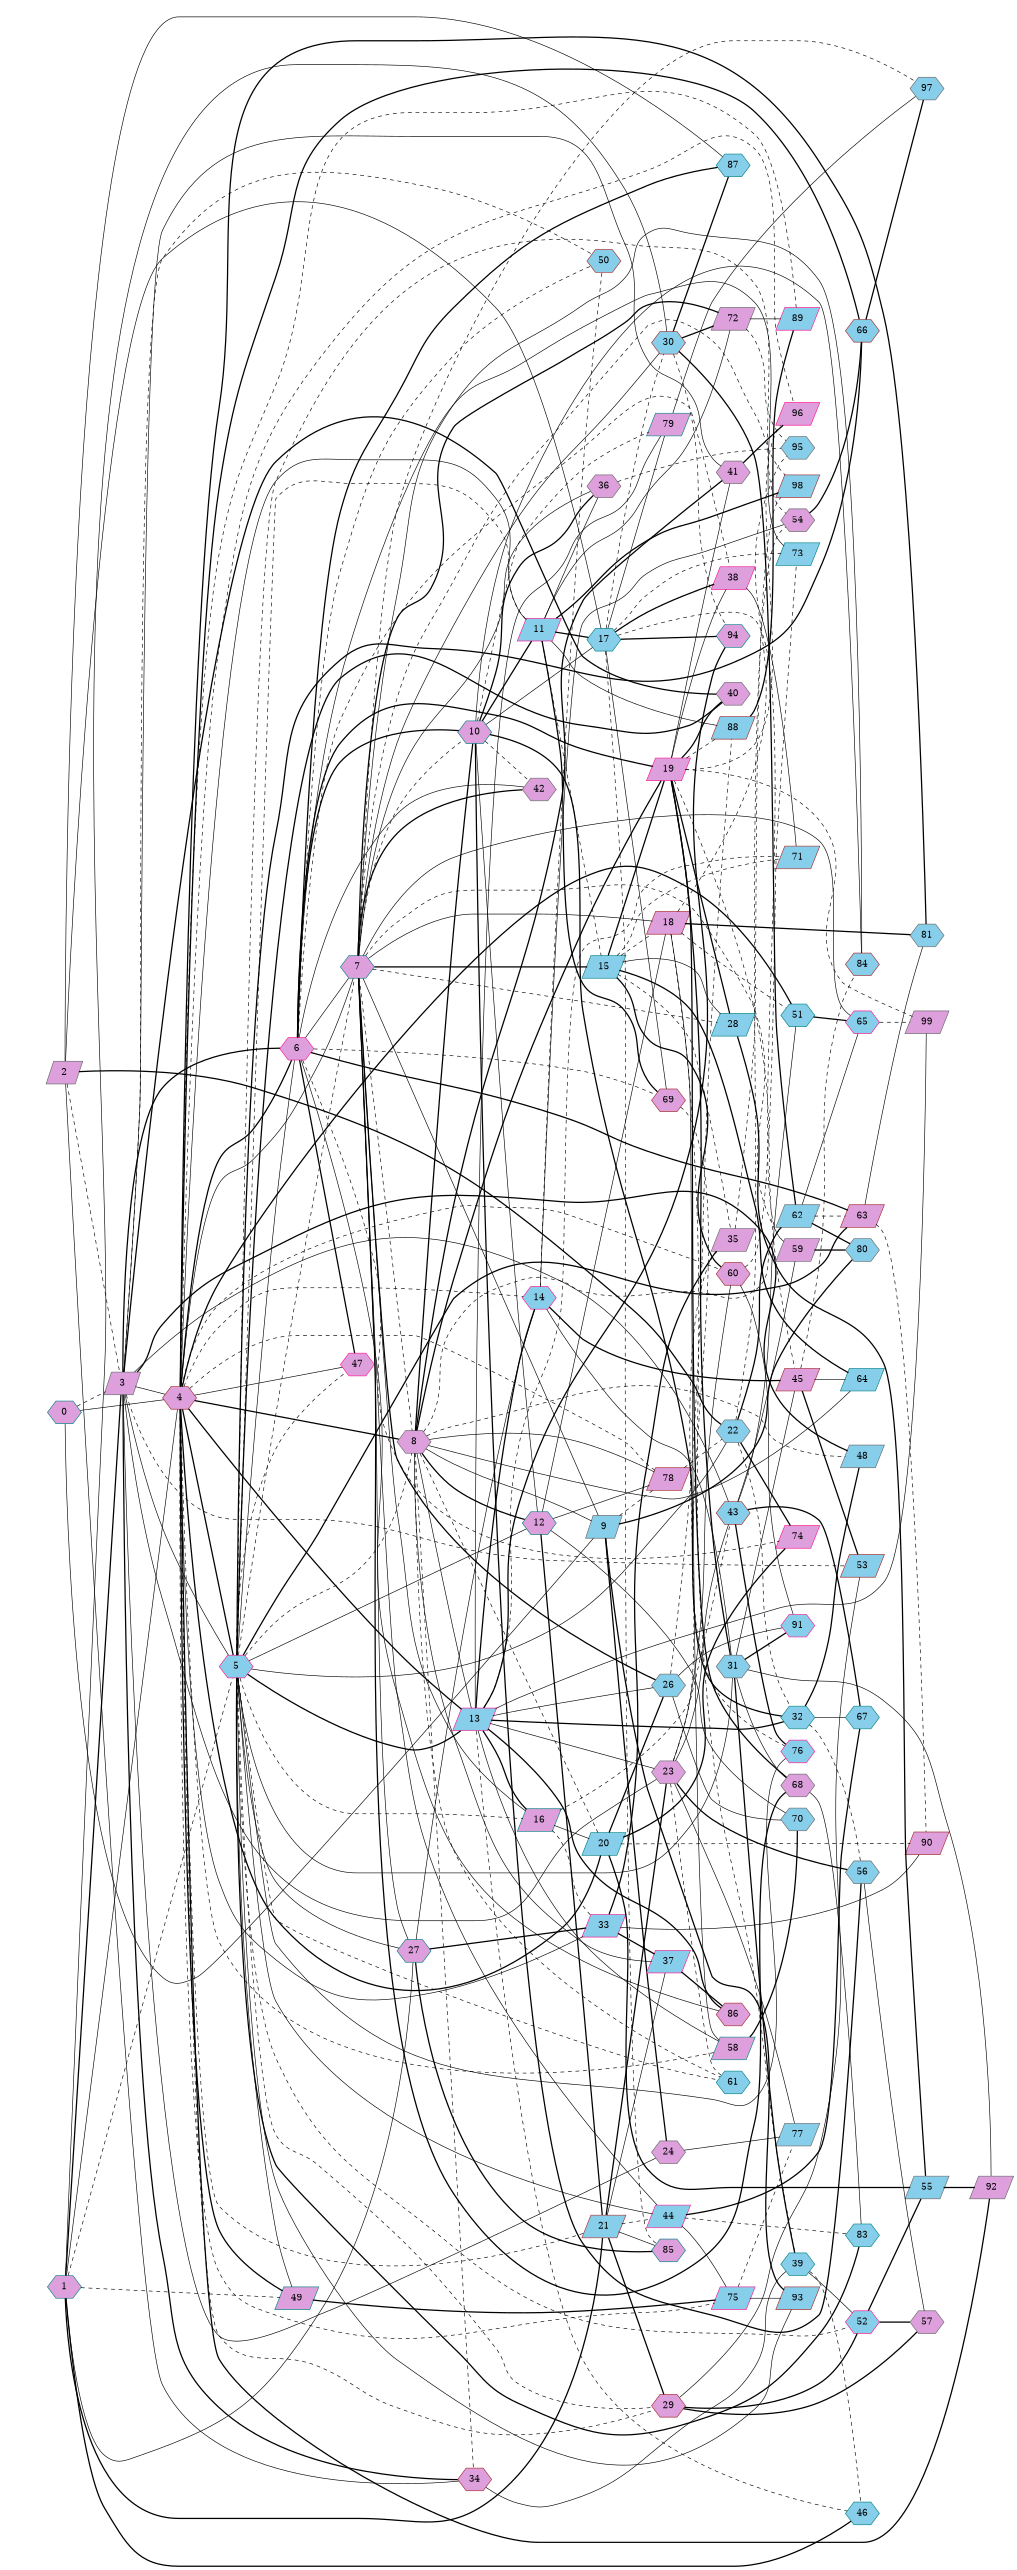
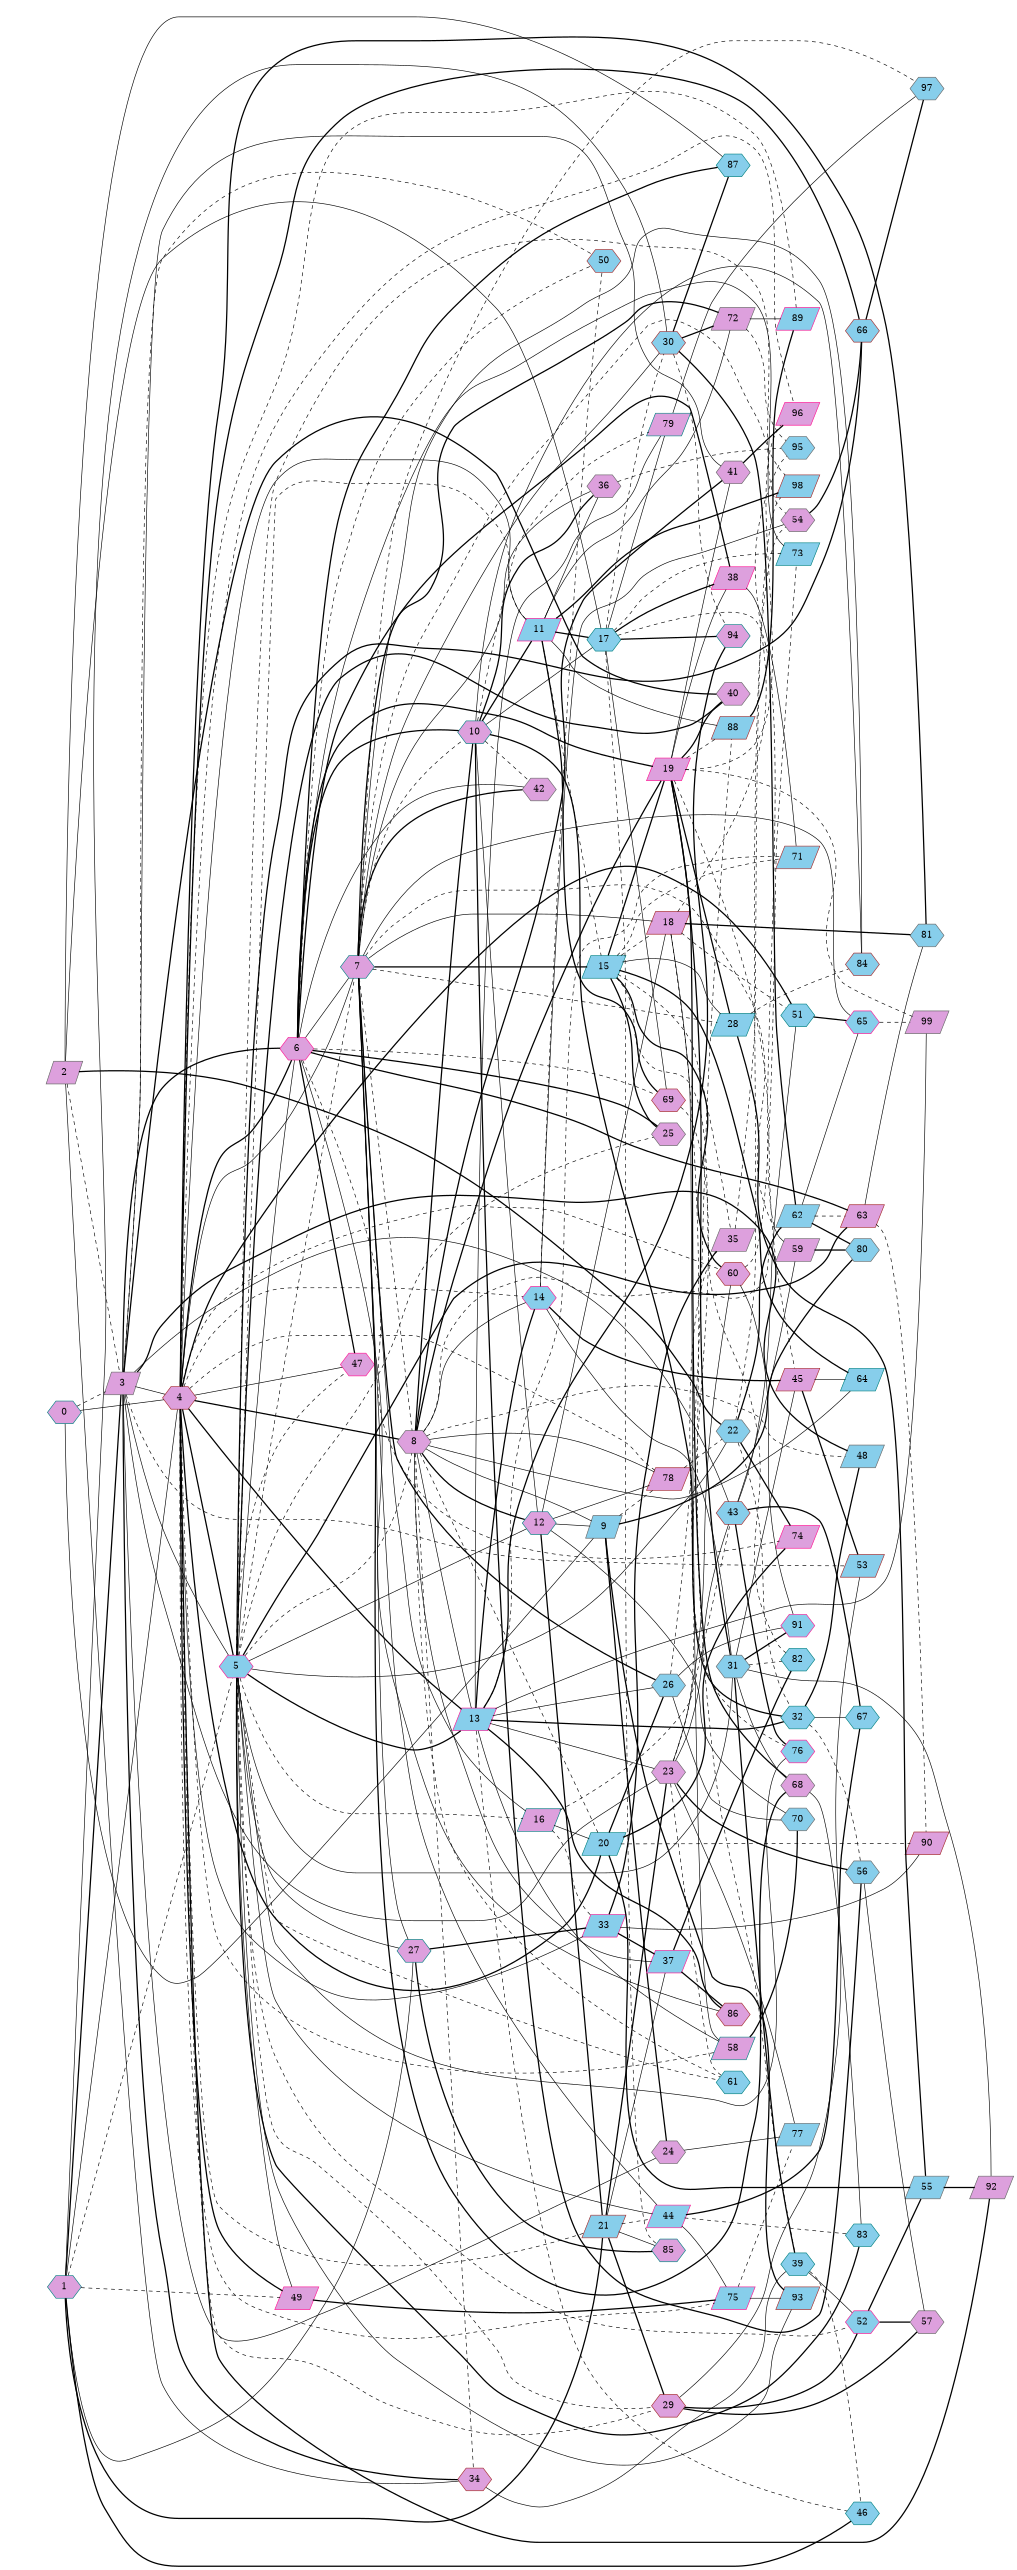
(431, 577) -> (431, 577)
none -> (669, 1134)
(824, 1171) -> (798, 988)
(475, 1233) -> (573, 1525)
(465, 1622) -> (457, 1347)
none -> (798, 1660)
(504, 1771) -> none
(297, 2298) -> (297, 2298)
